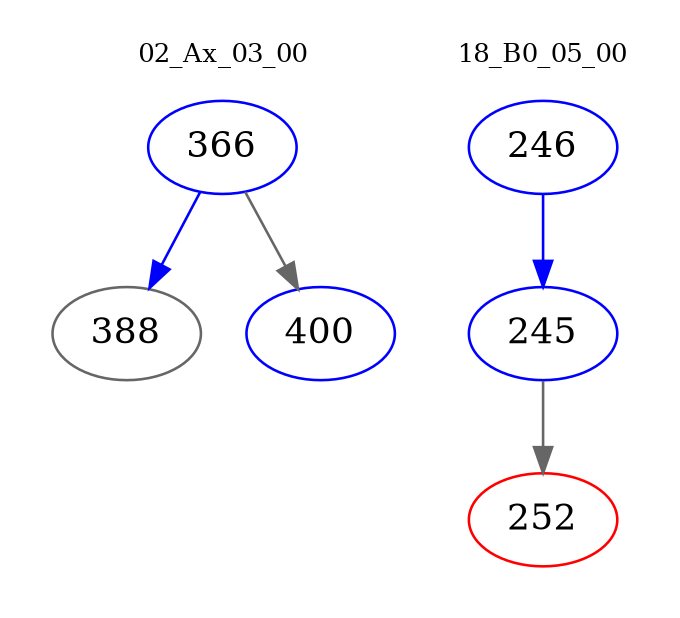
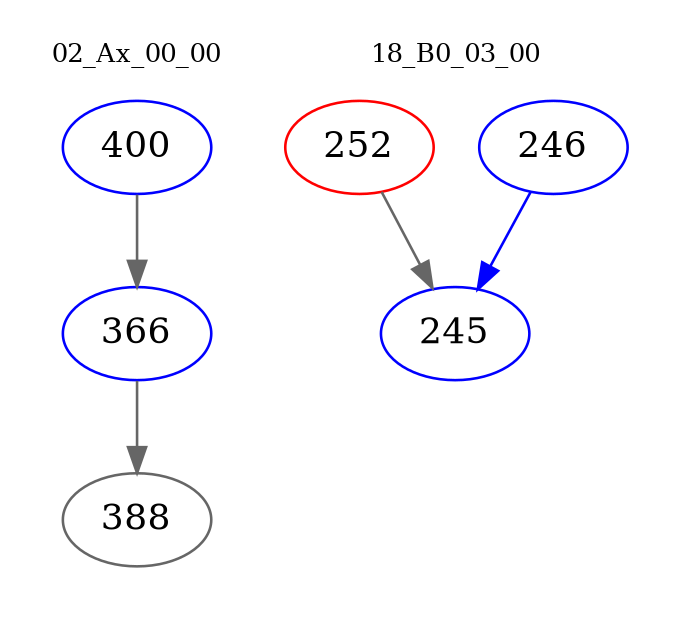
(224, 56) -> (137, 56)
(543, 56) -> (456, 56)
(181, 228) -> (137, 414)
(265, 229) -> (137, 228)
(543, 414) -> (401, 228)
